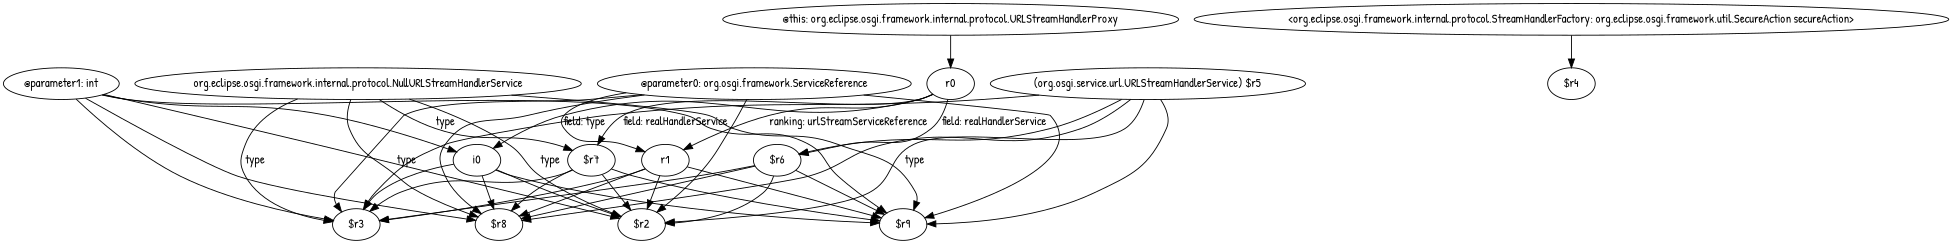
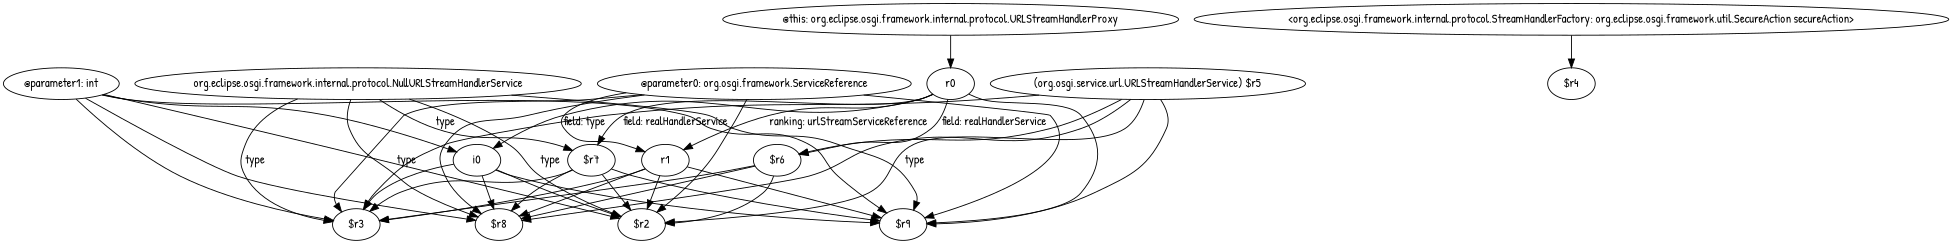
(836, 190) -> (1094, 171)
